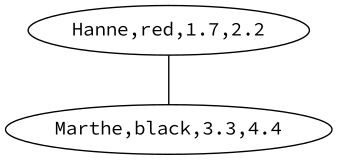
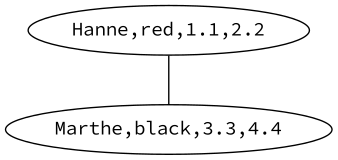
(169, 30) -> (169, 30)
